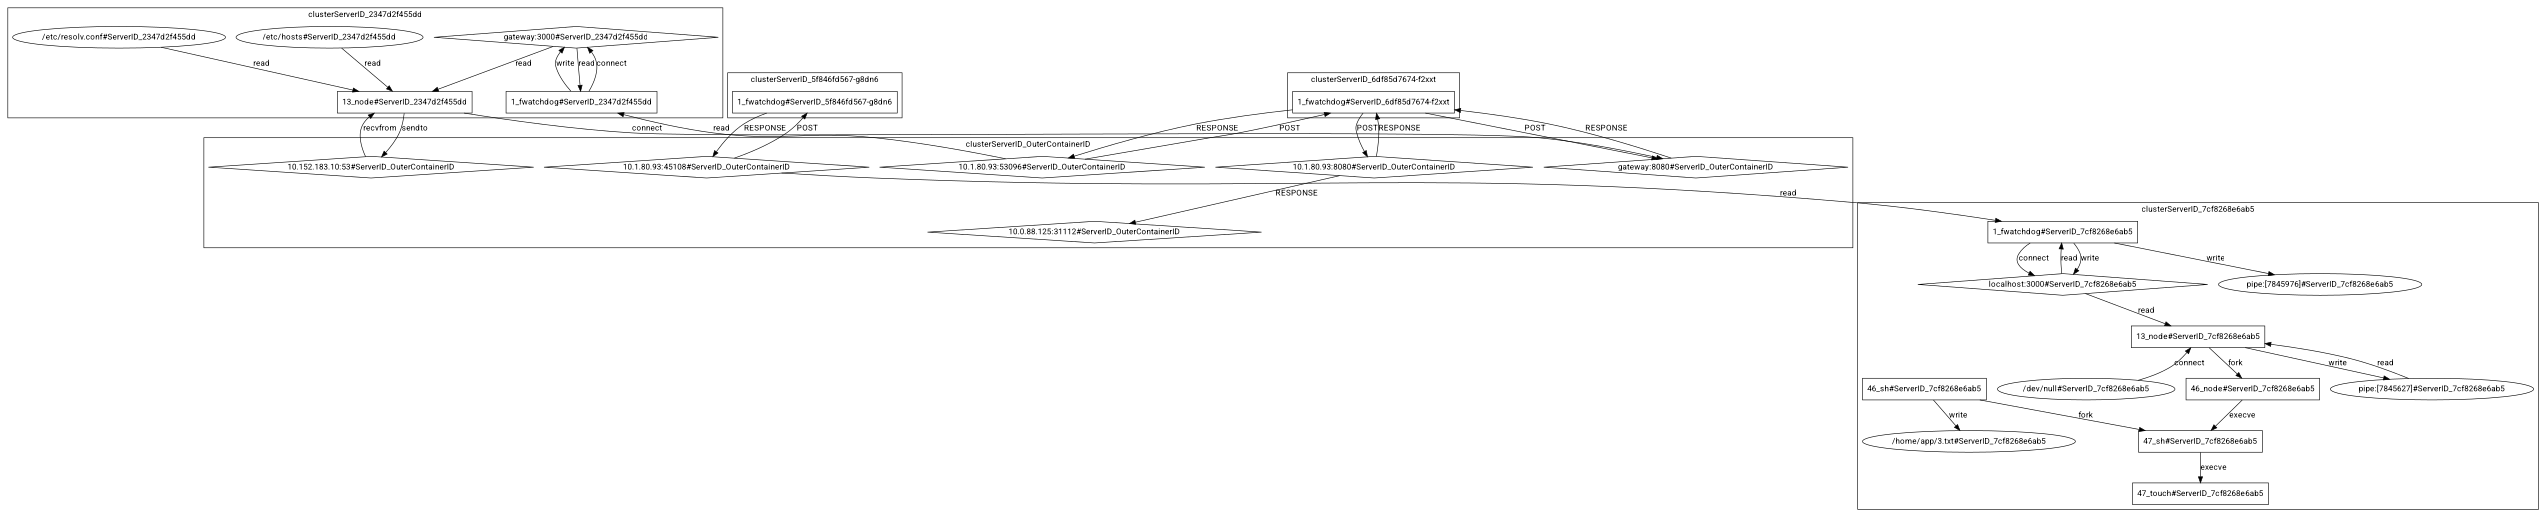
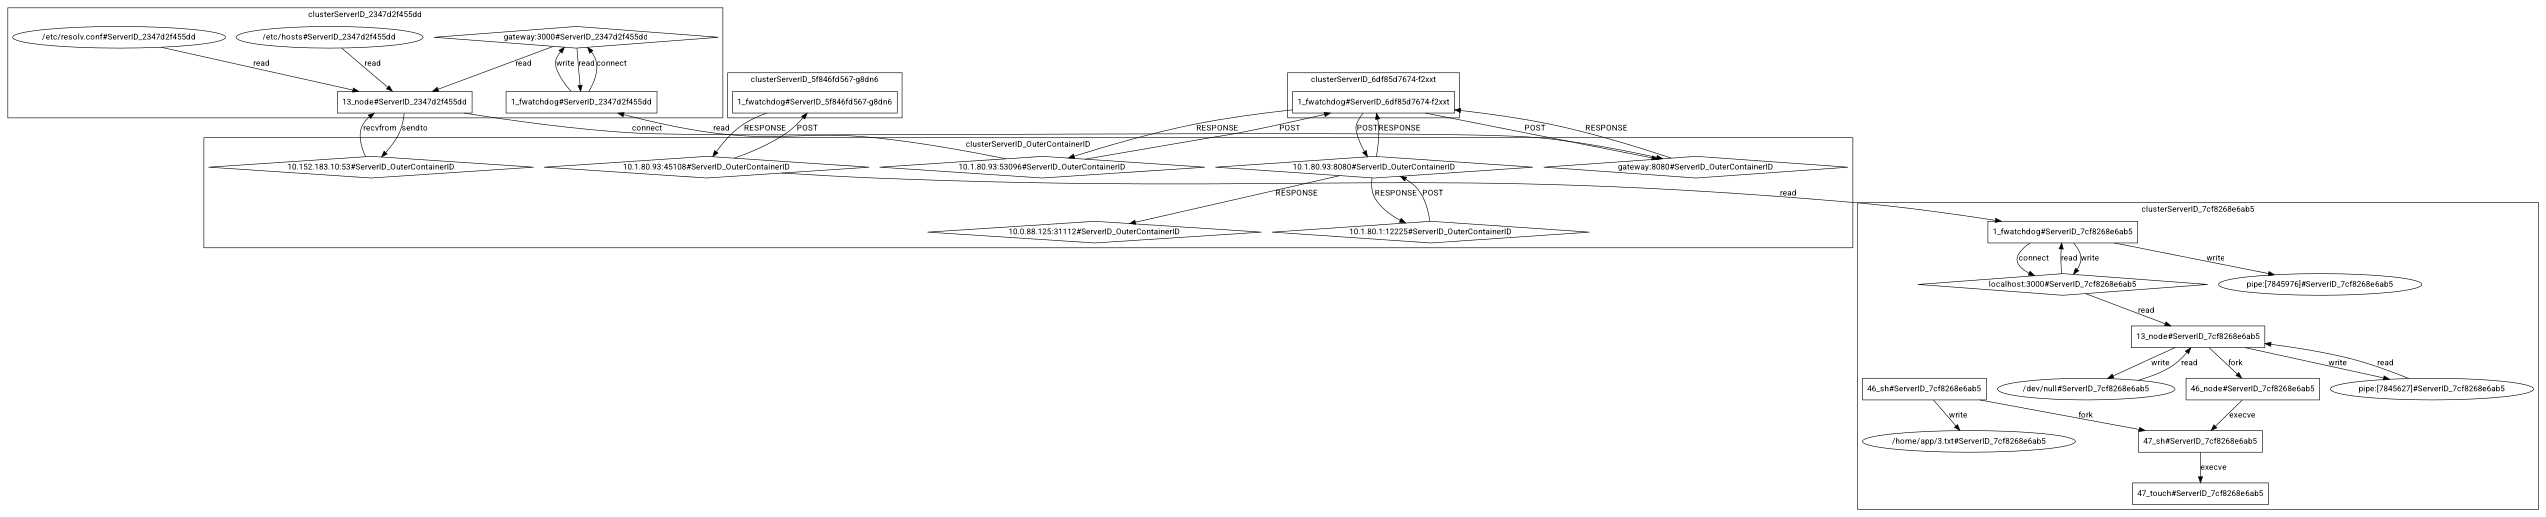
none -> (1431, 232)
none -> (2144, 362)
(2190, 363) -> (2190, 363)
